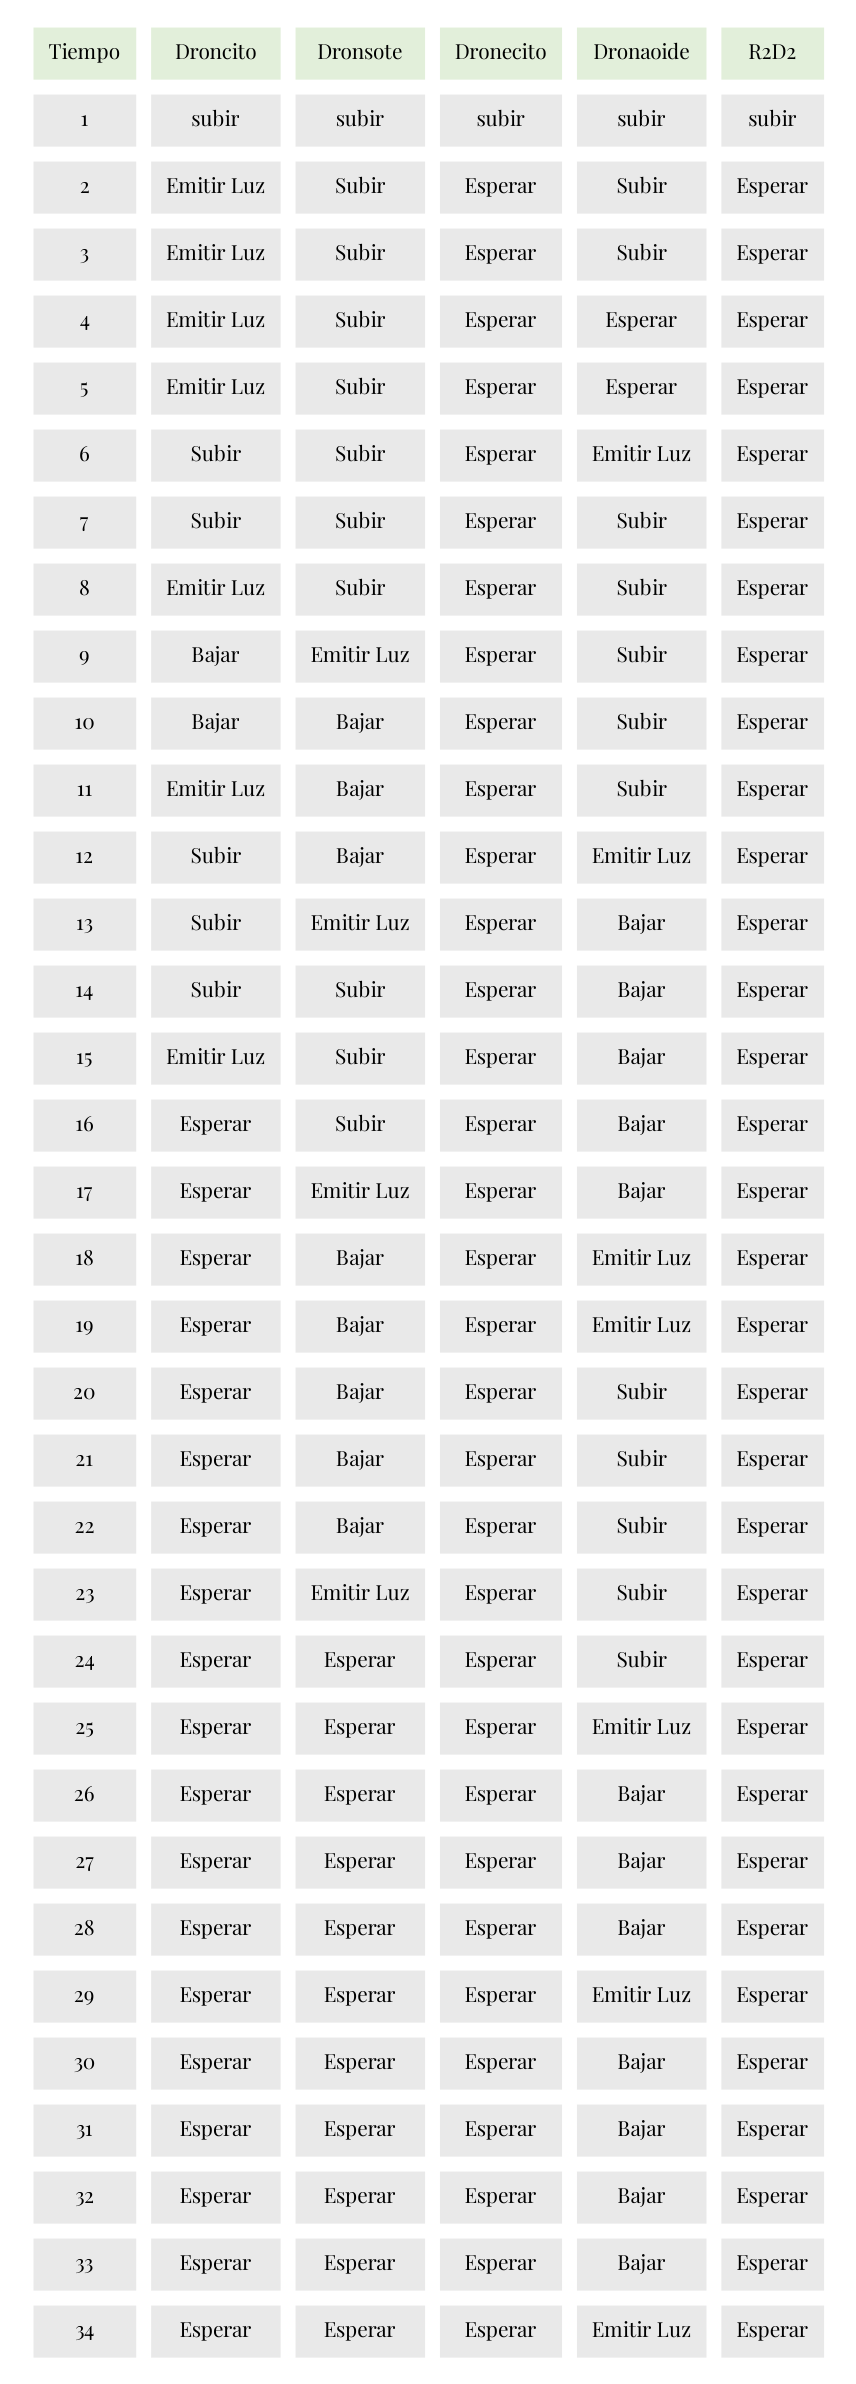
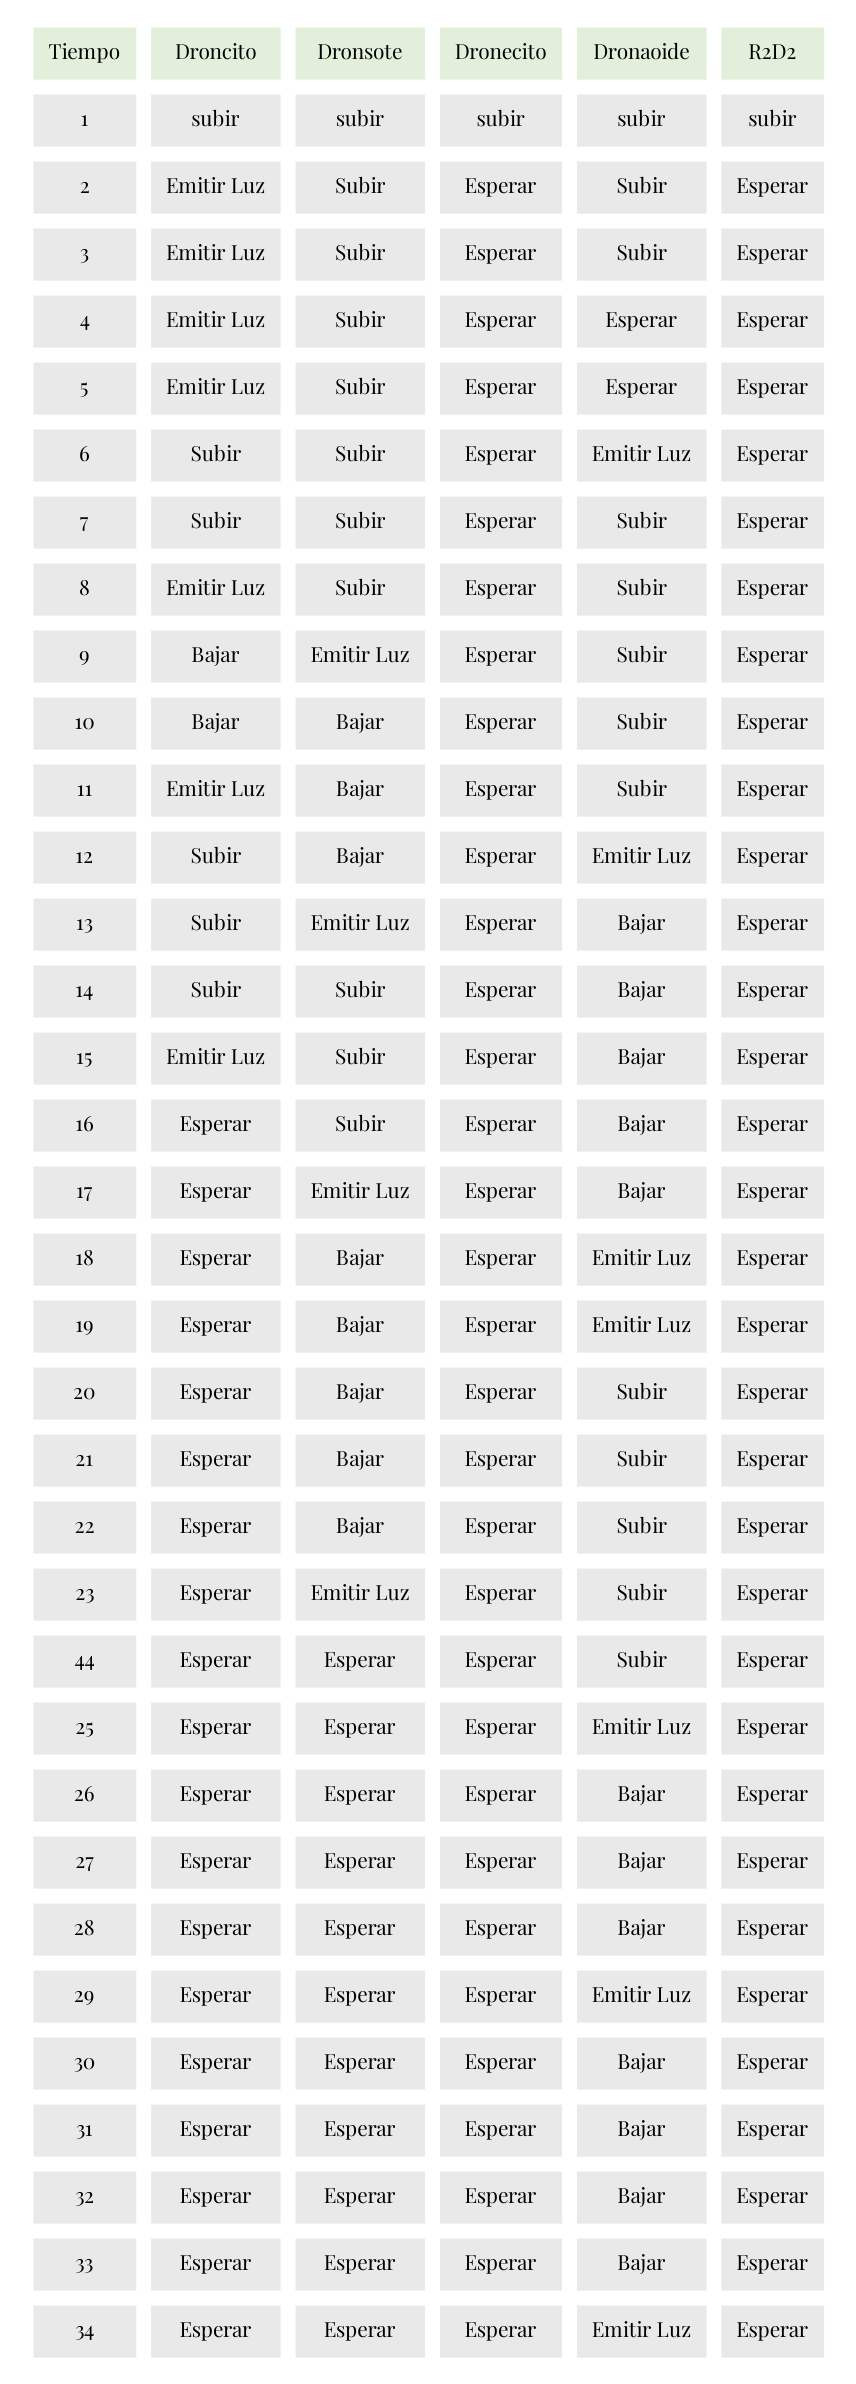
(85, 1661) -> (85, 1661)
